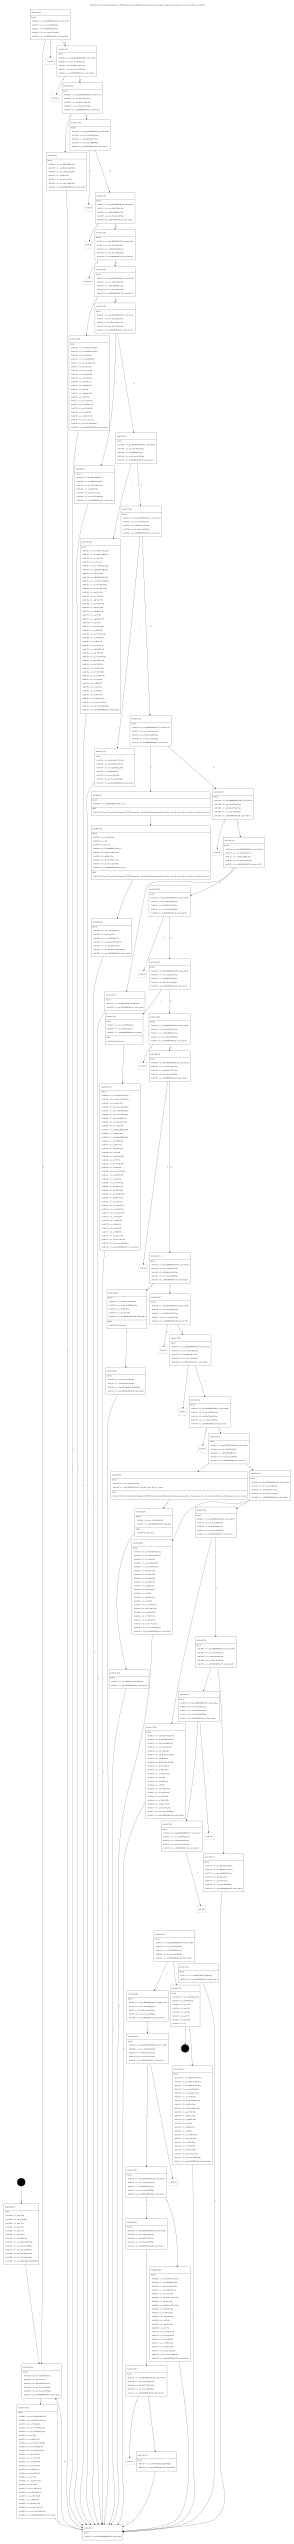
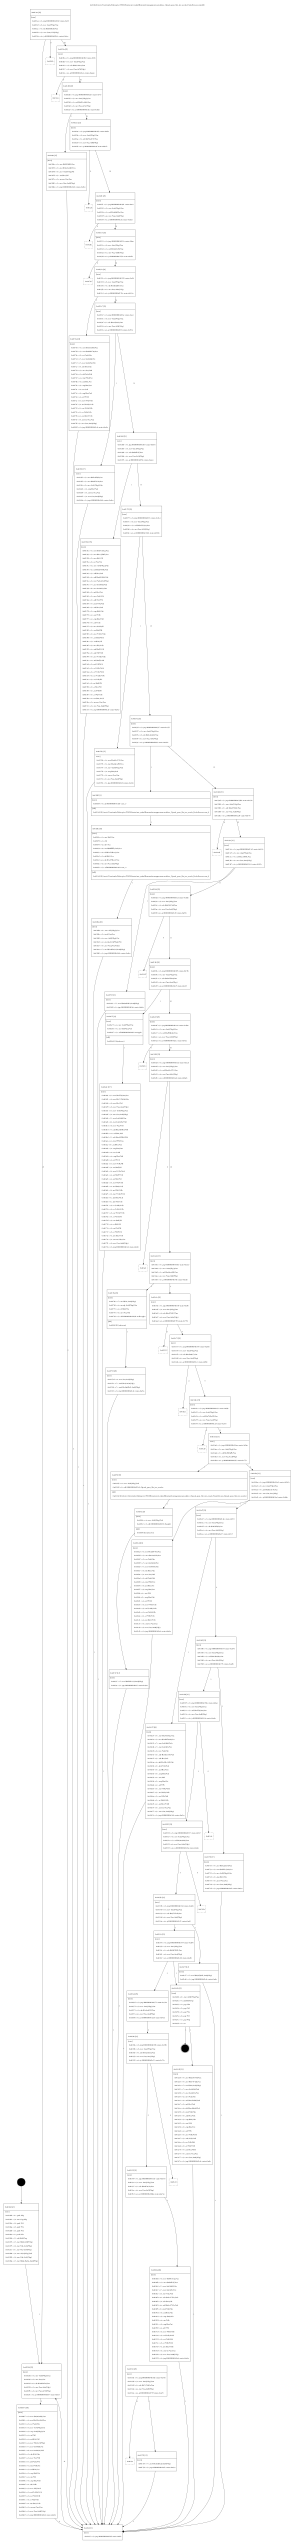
none -> (174, 1909)
(146, 2234) -> none
